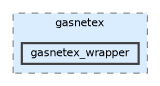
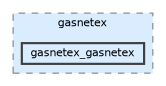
(80, 53) -> (83, 53)
